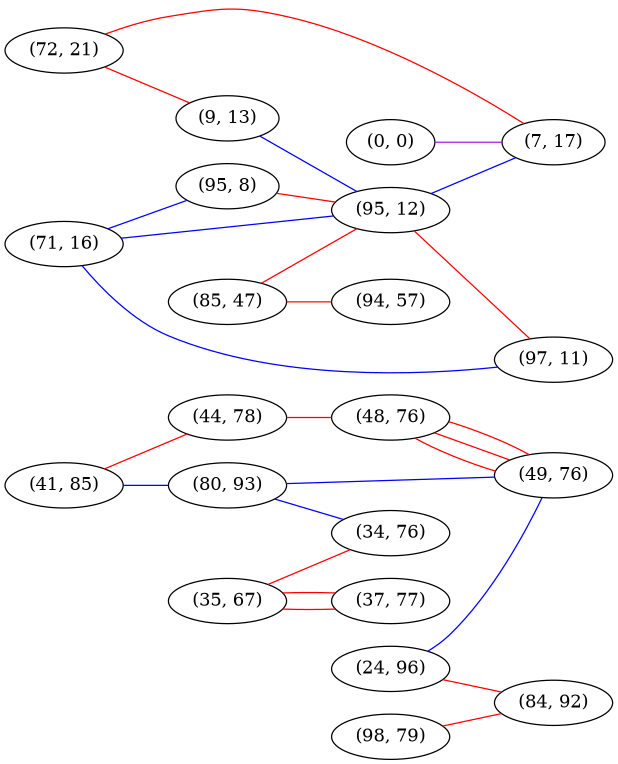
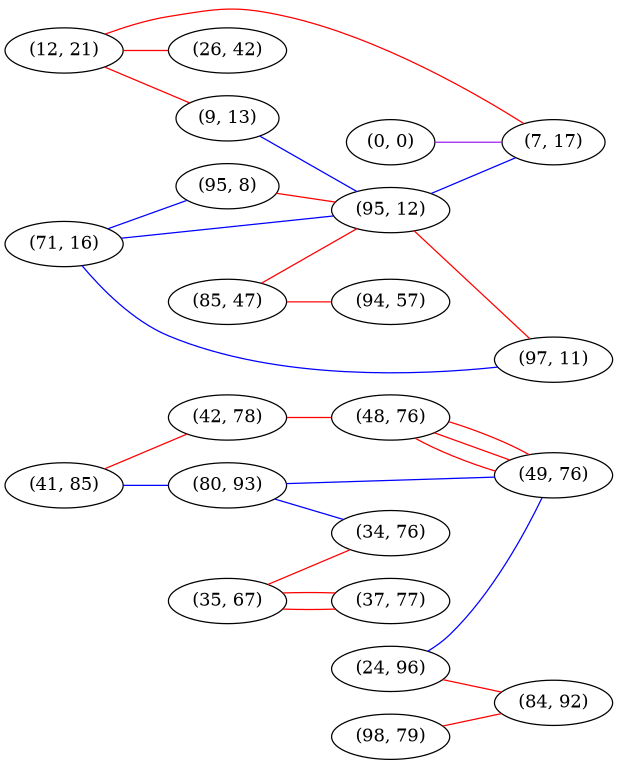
(64, 50) -> (64, 50)
none -> (228, 50)
(228, 418) -> (228, 418)
